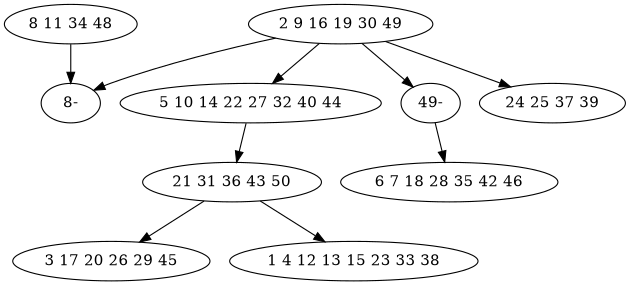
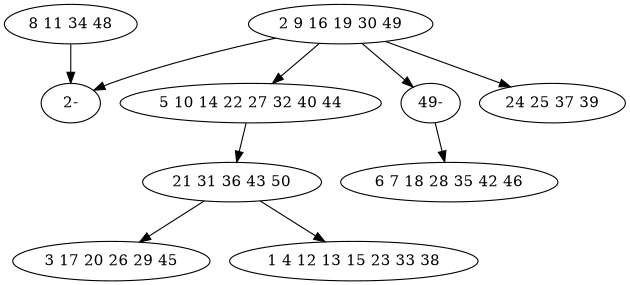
(71, 103) -> (71, 103)
